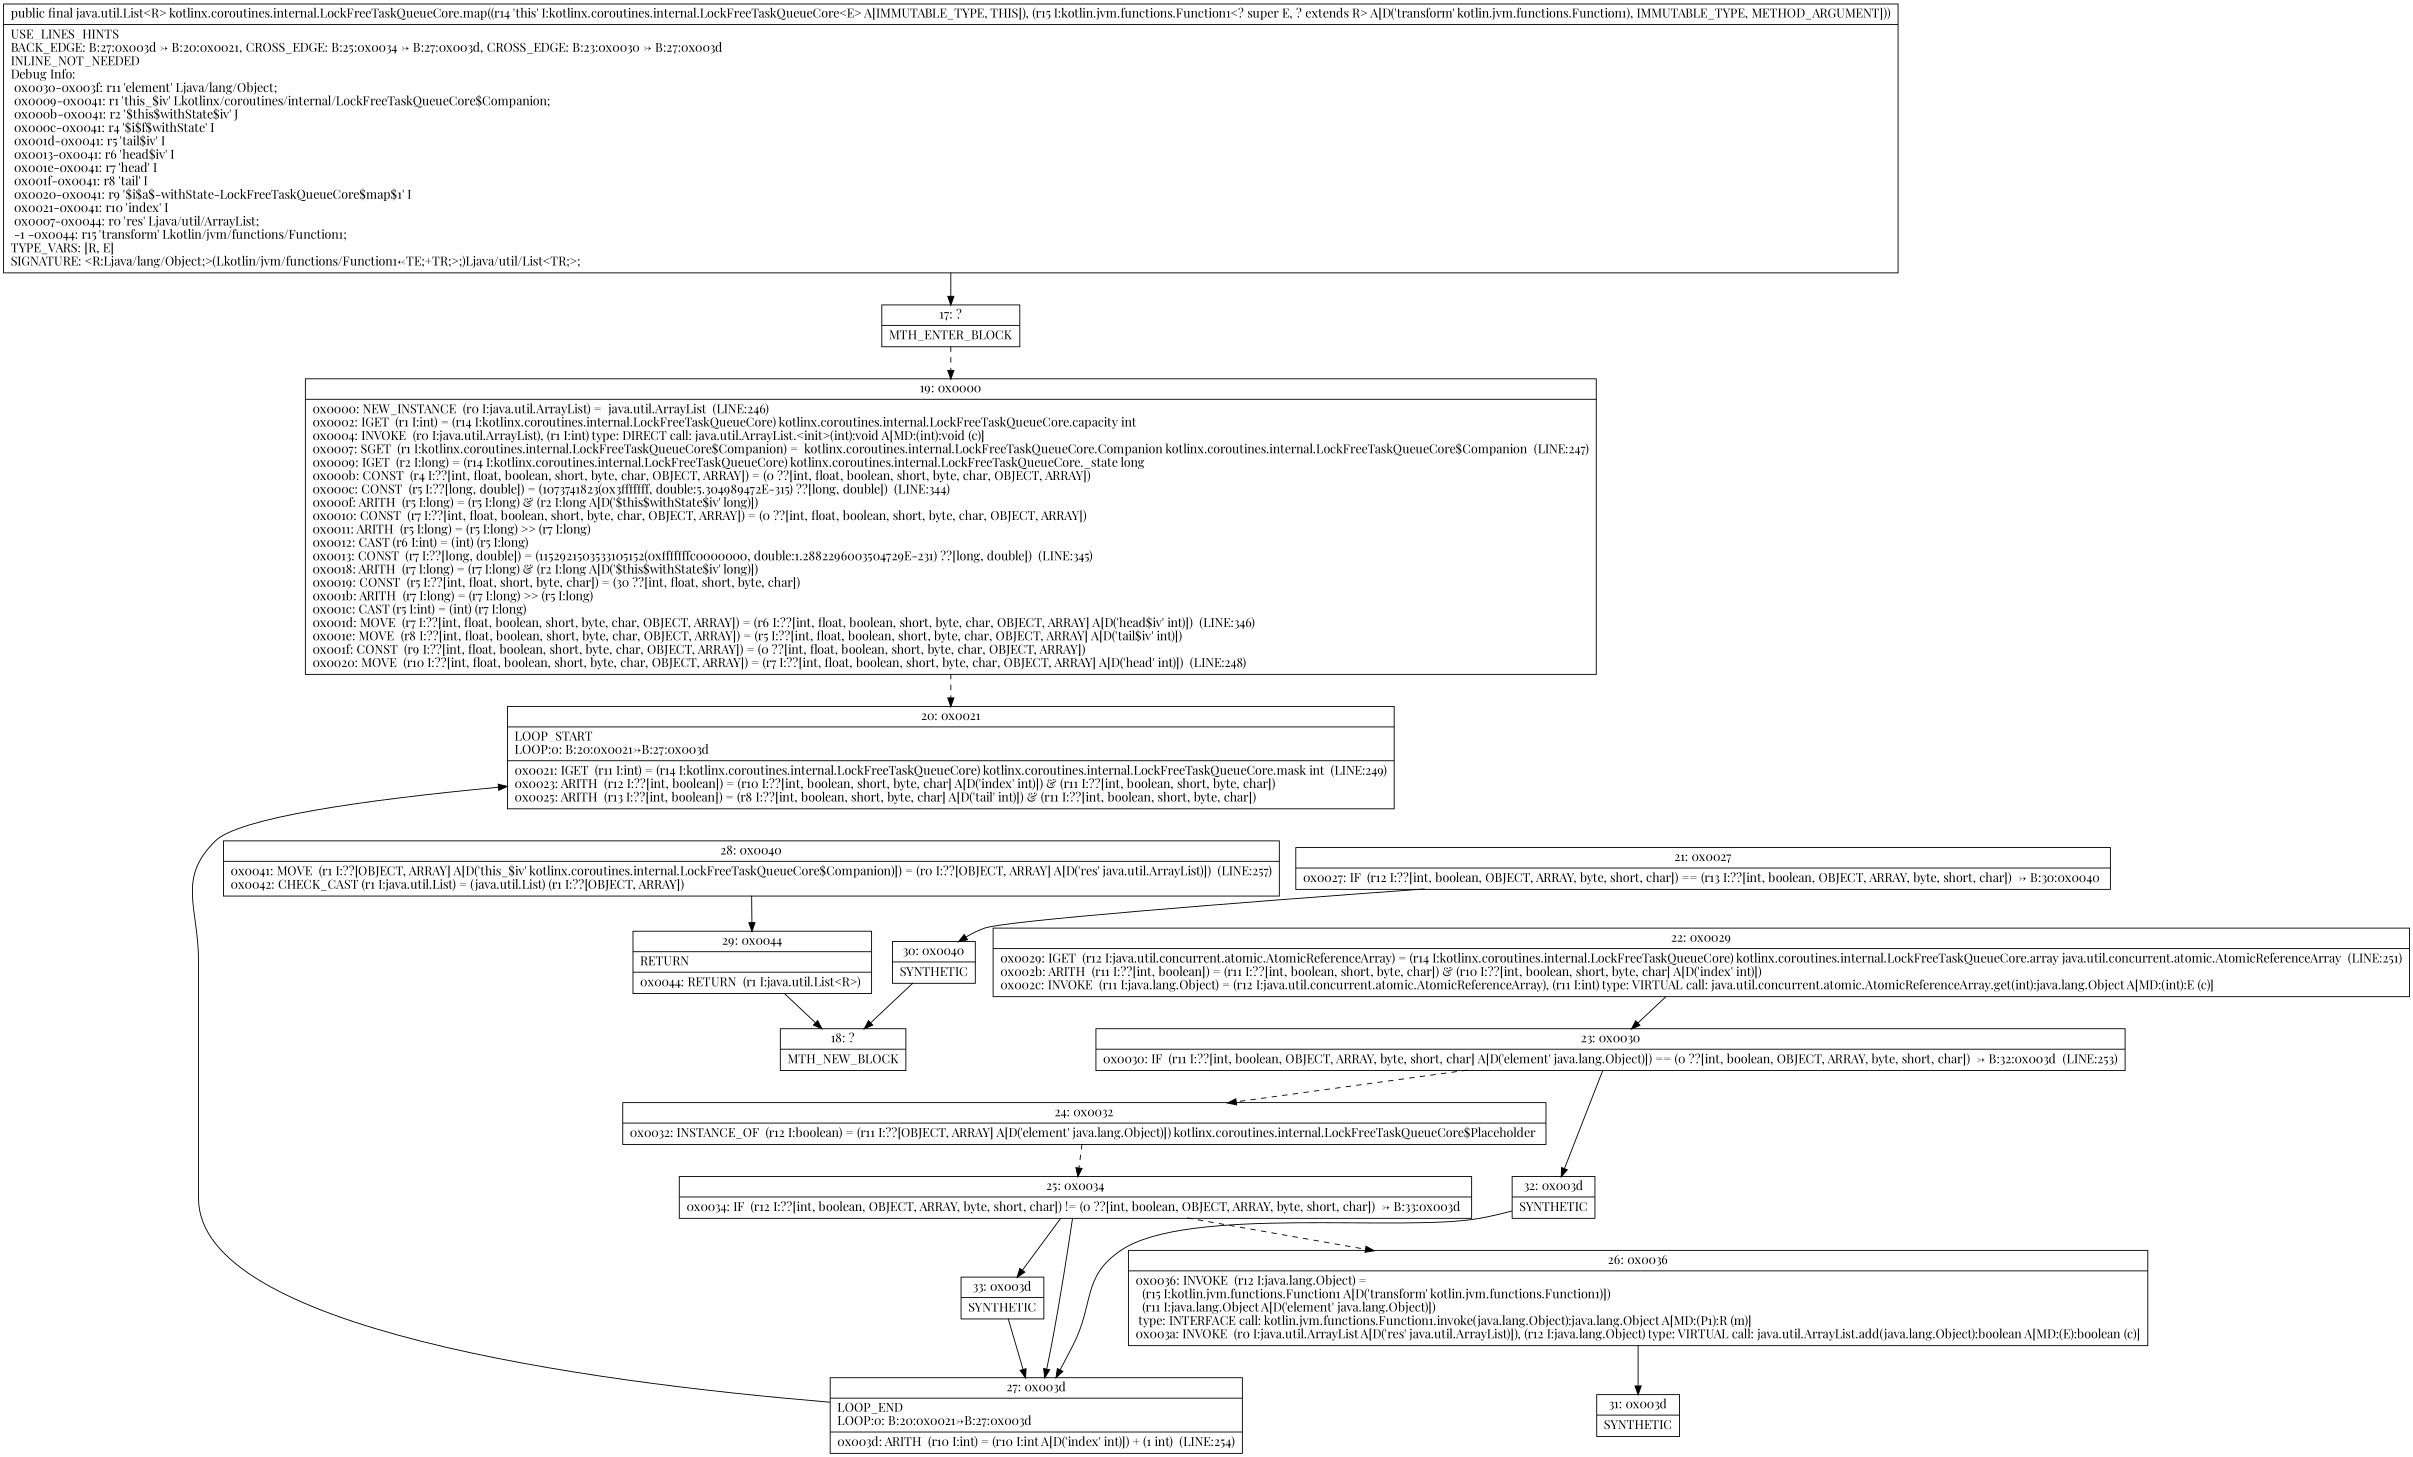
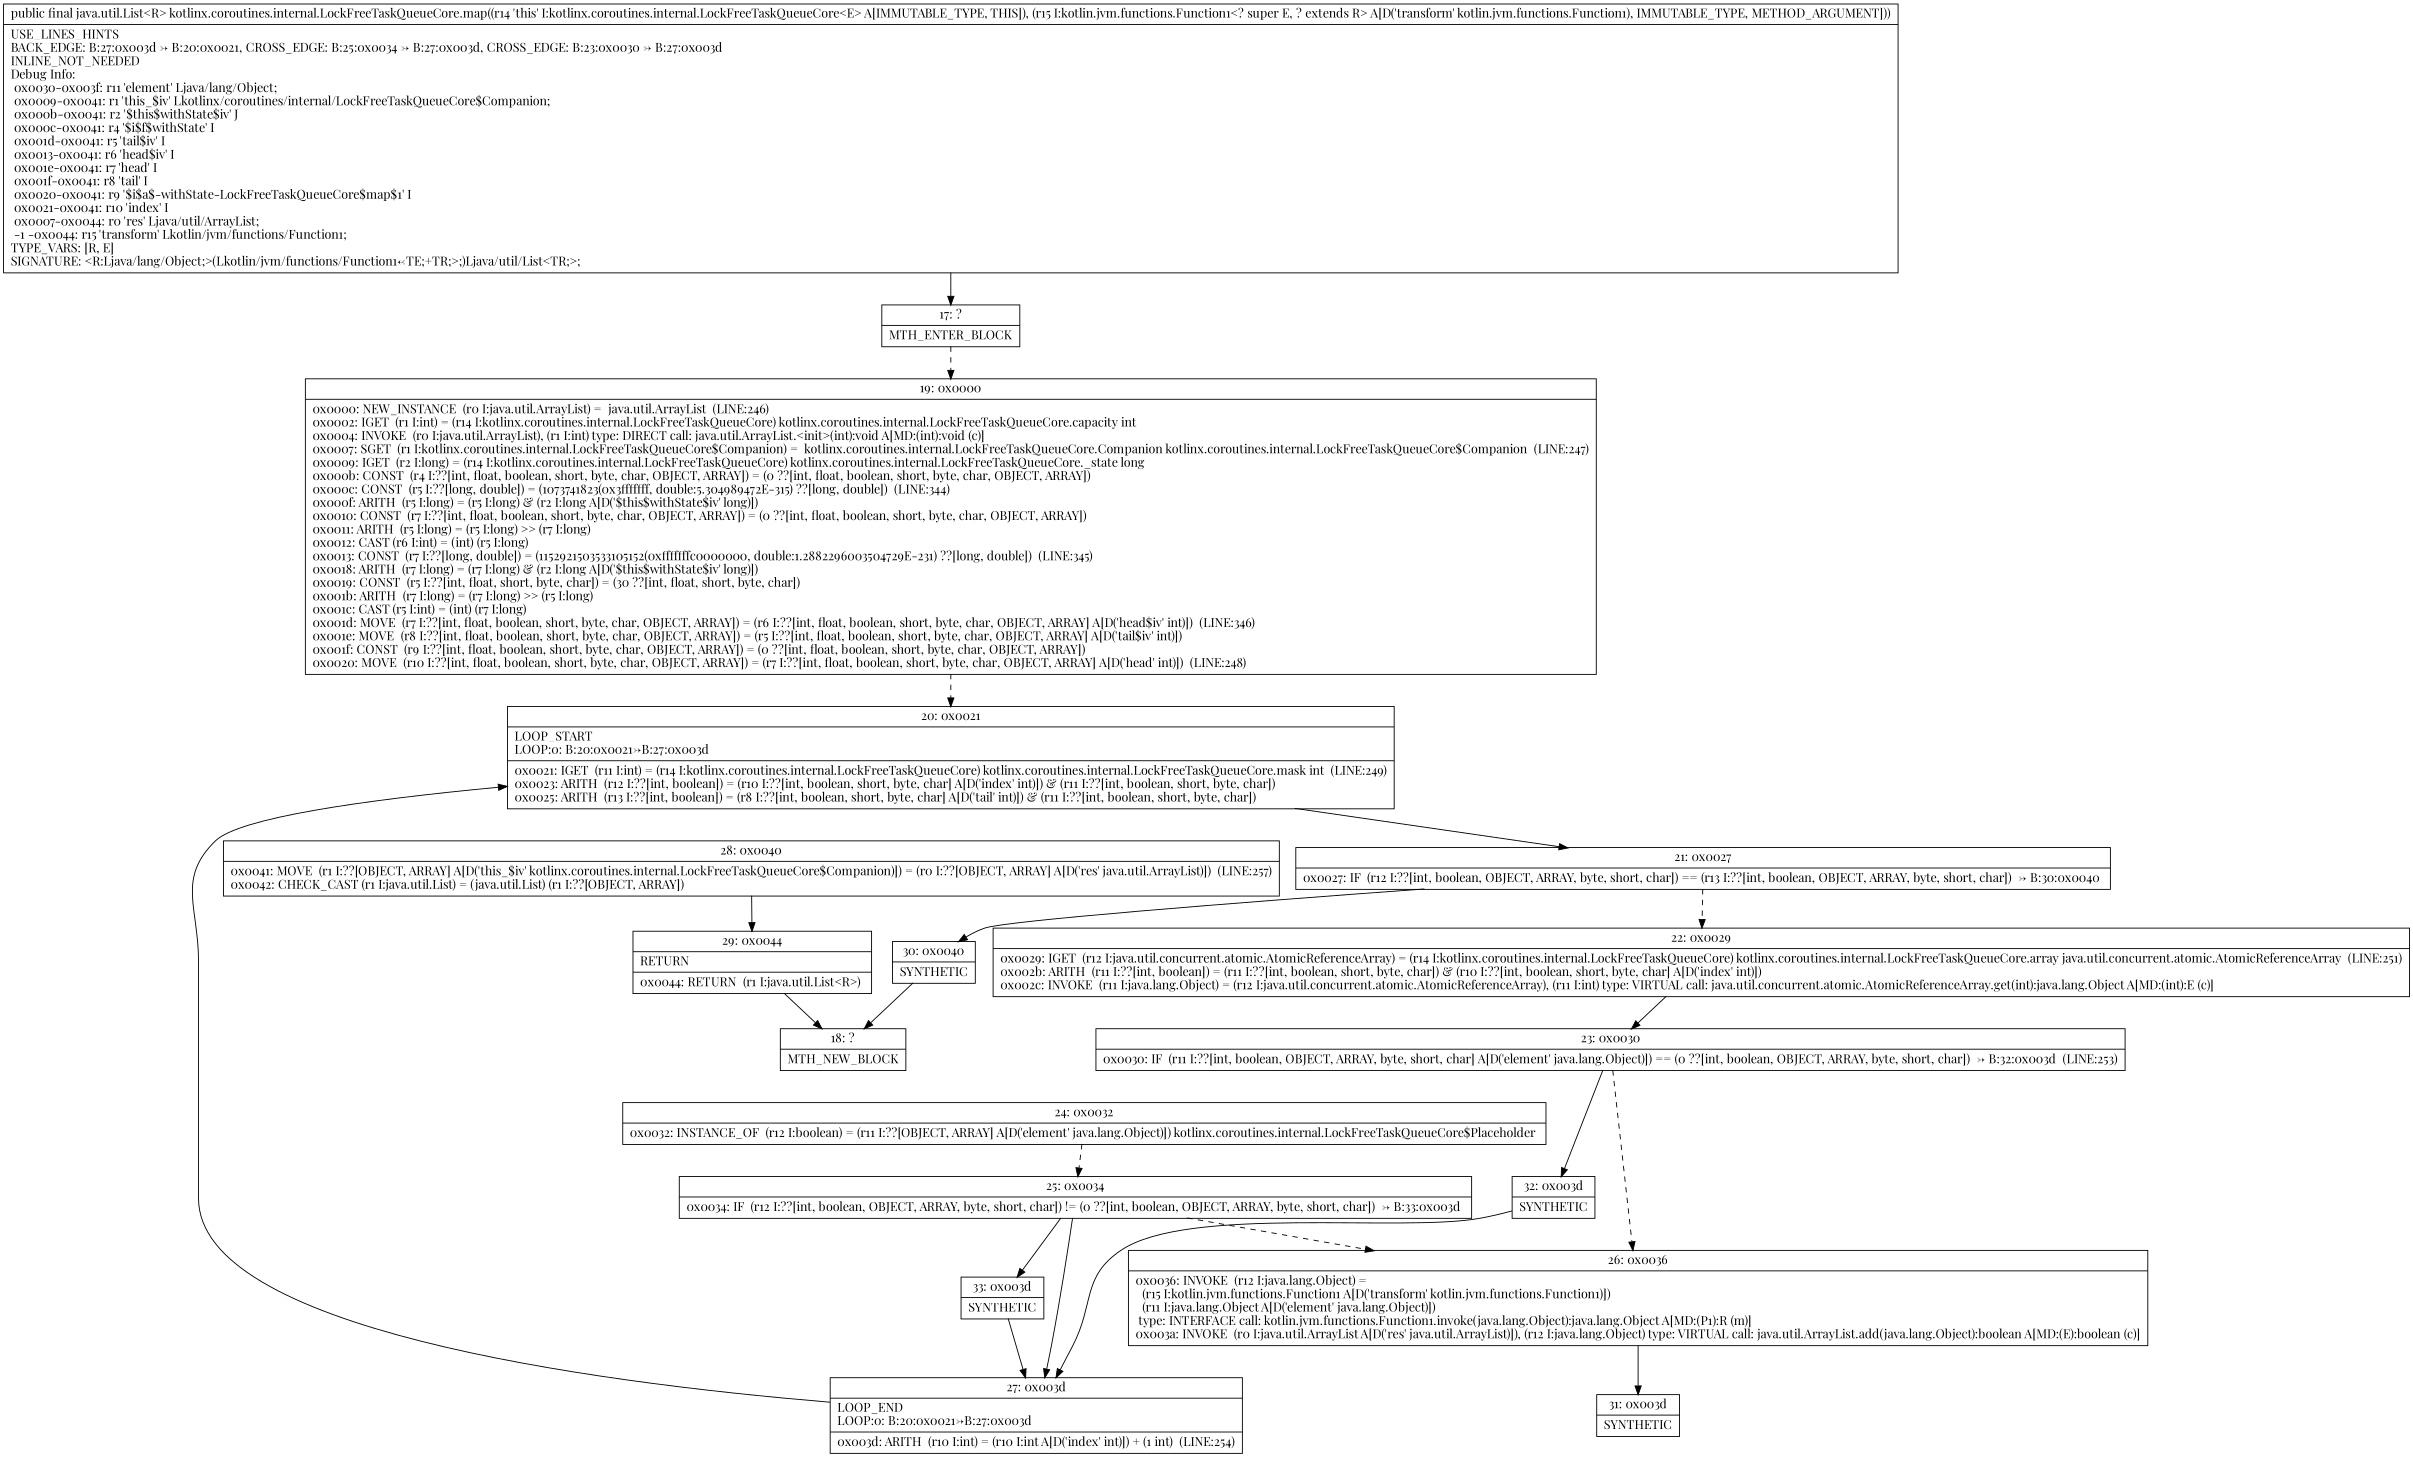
none -> (1427, 828)
none -> (1702, 904)
(1352, 1086) -> (1622, 1156)
